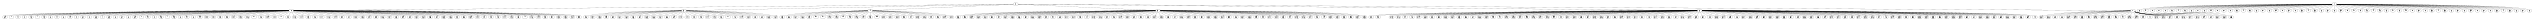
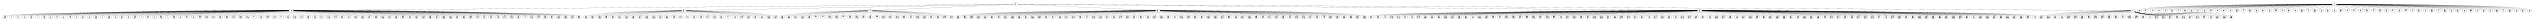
none -> (1385, 17)
